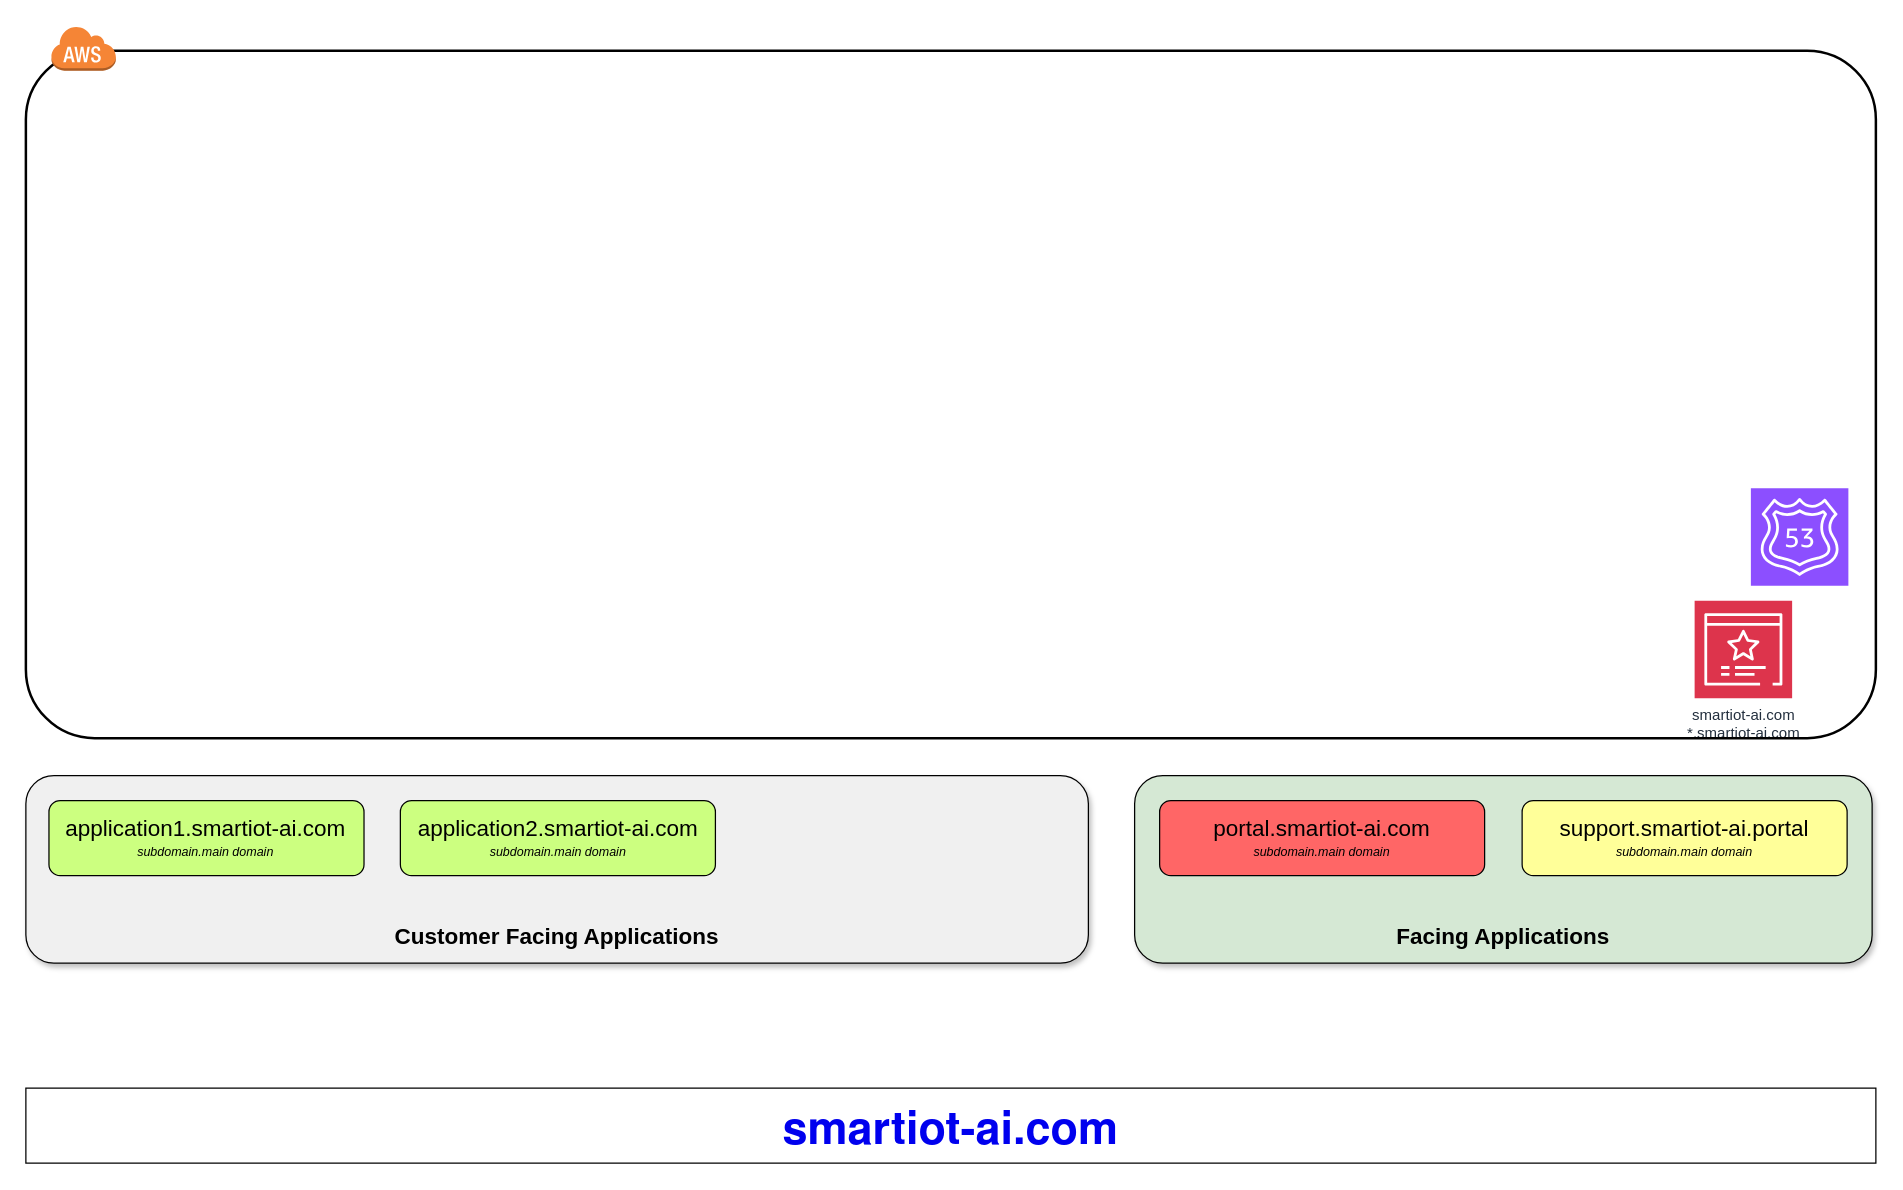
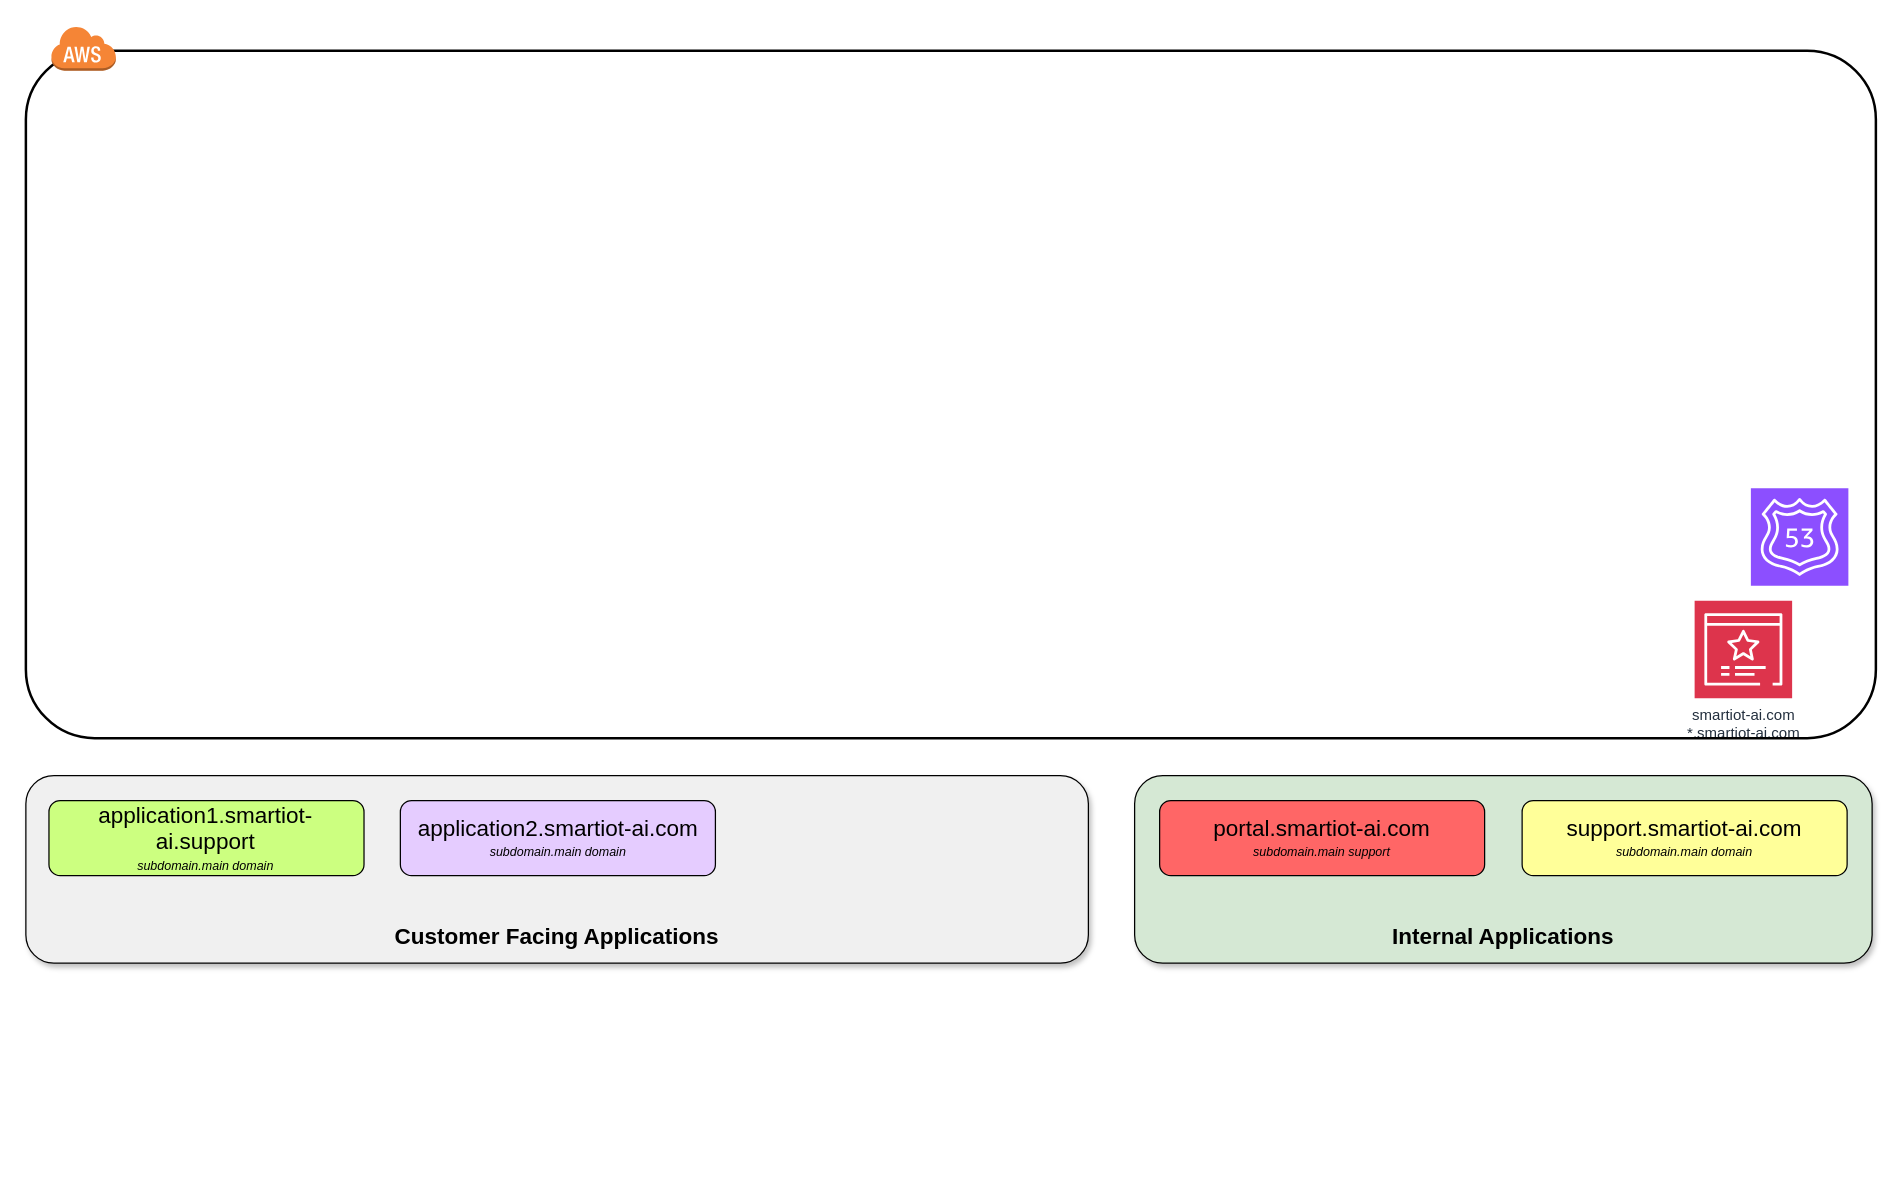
(206, 838) -> (206, 838)
(558, 838) -> (558, 838)
(1322, 838) -> (1322, 838)
(1684, 838) -> (1684, 838)
(1503, 869) -> (1503, 869)
(951, 1126) -> none
